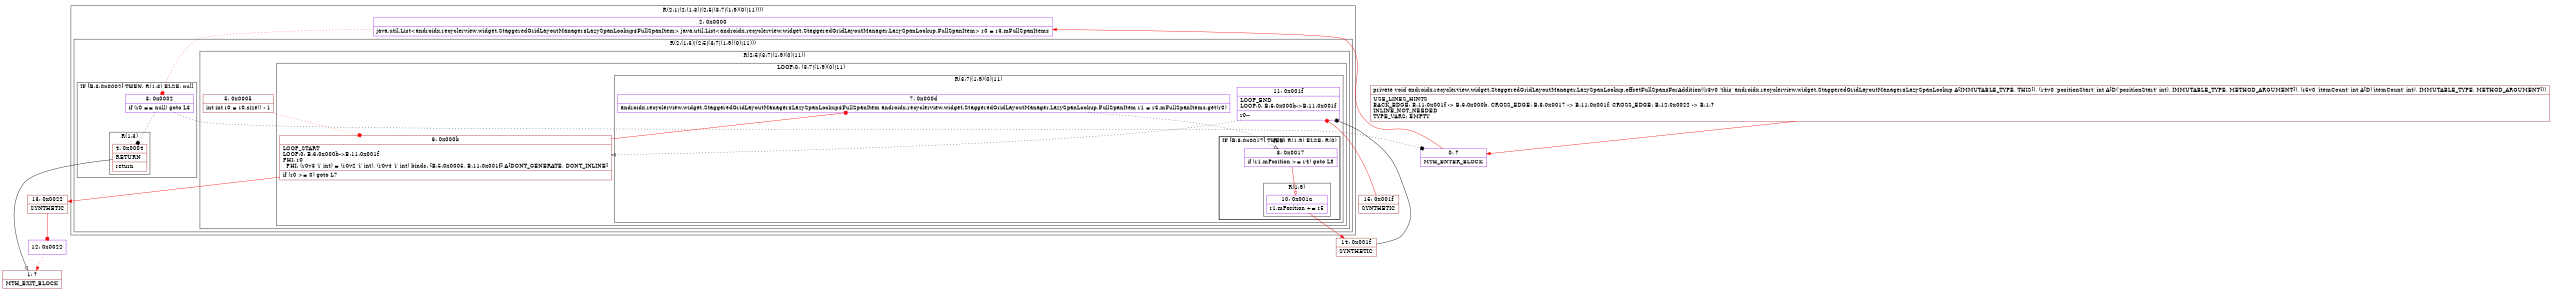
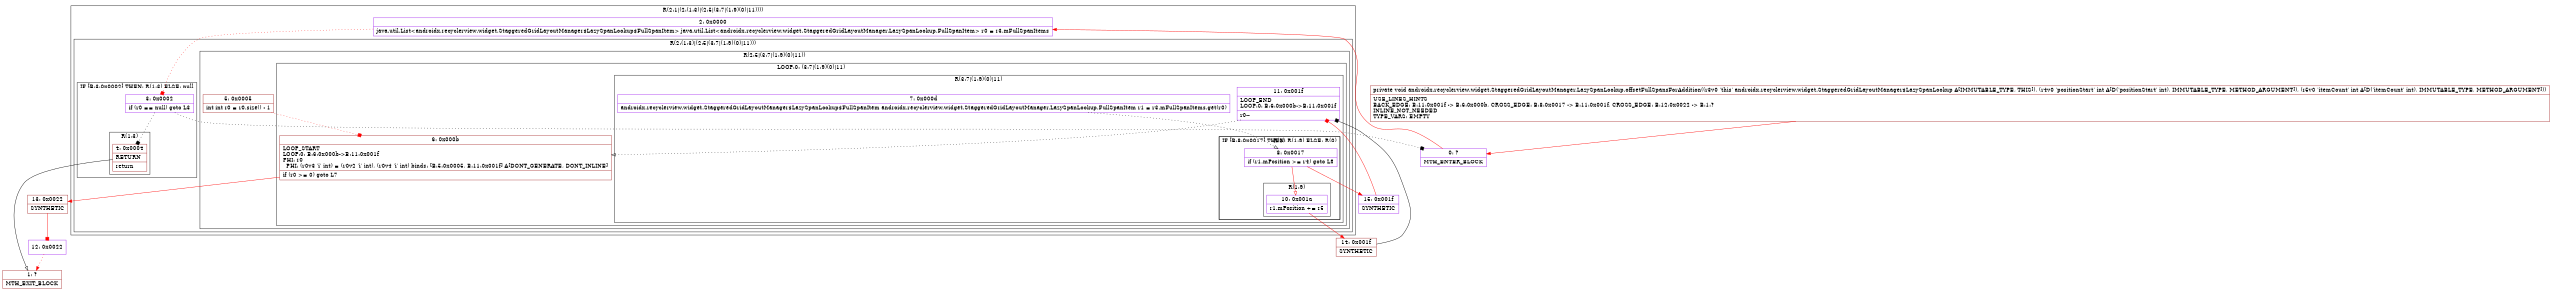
(727, 126) -> none
none -> (1333, 180)
(1379, 204) -> (1379, 204)
